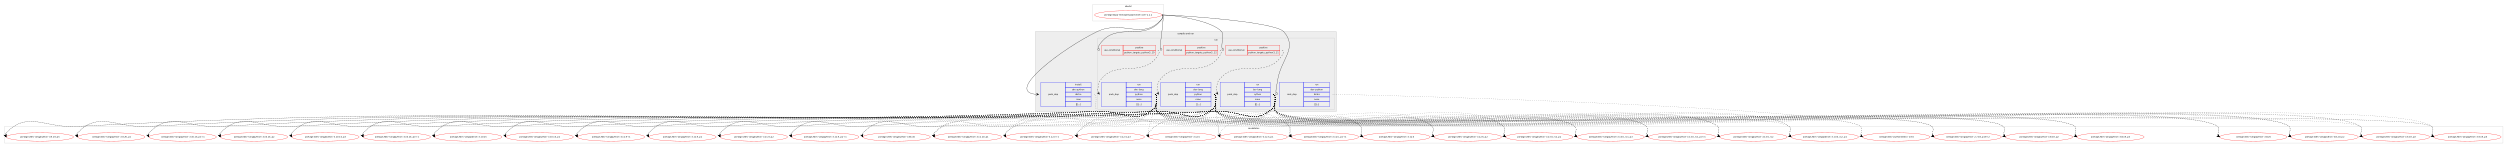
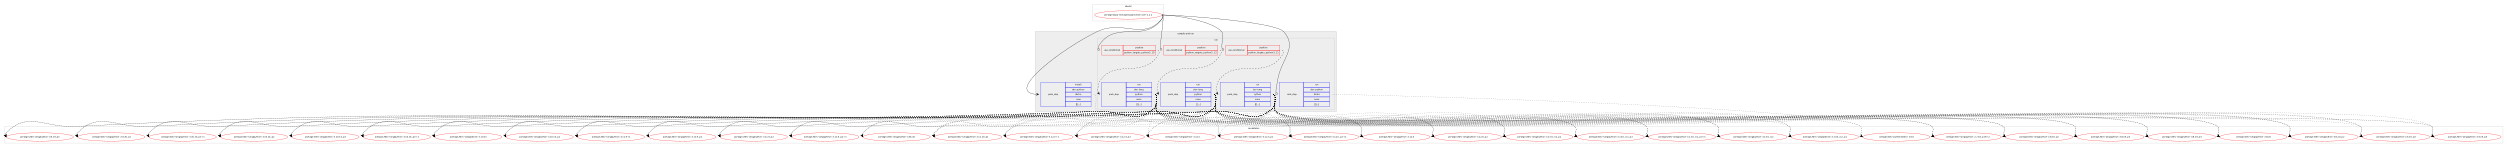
none -> (2182, 137)
